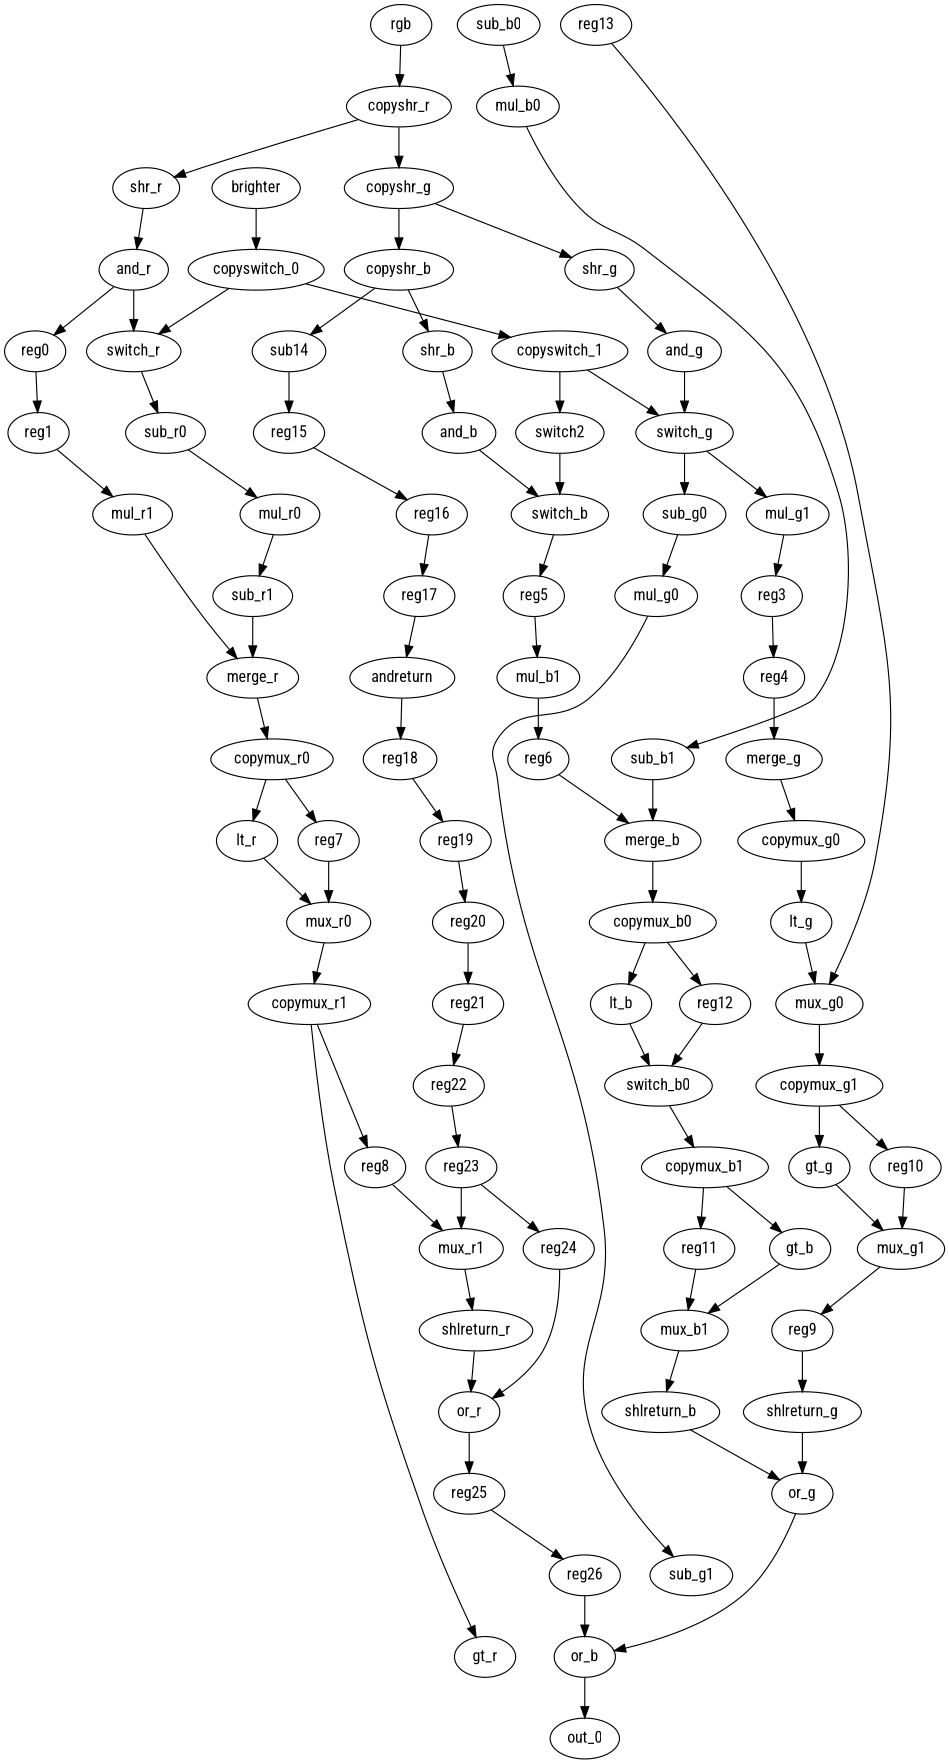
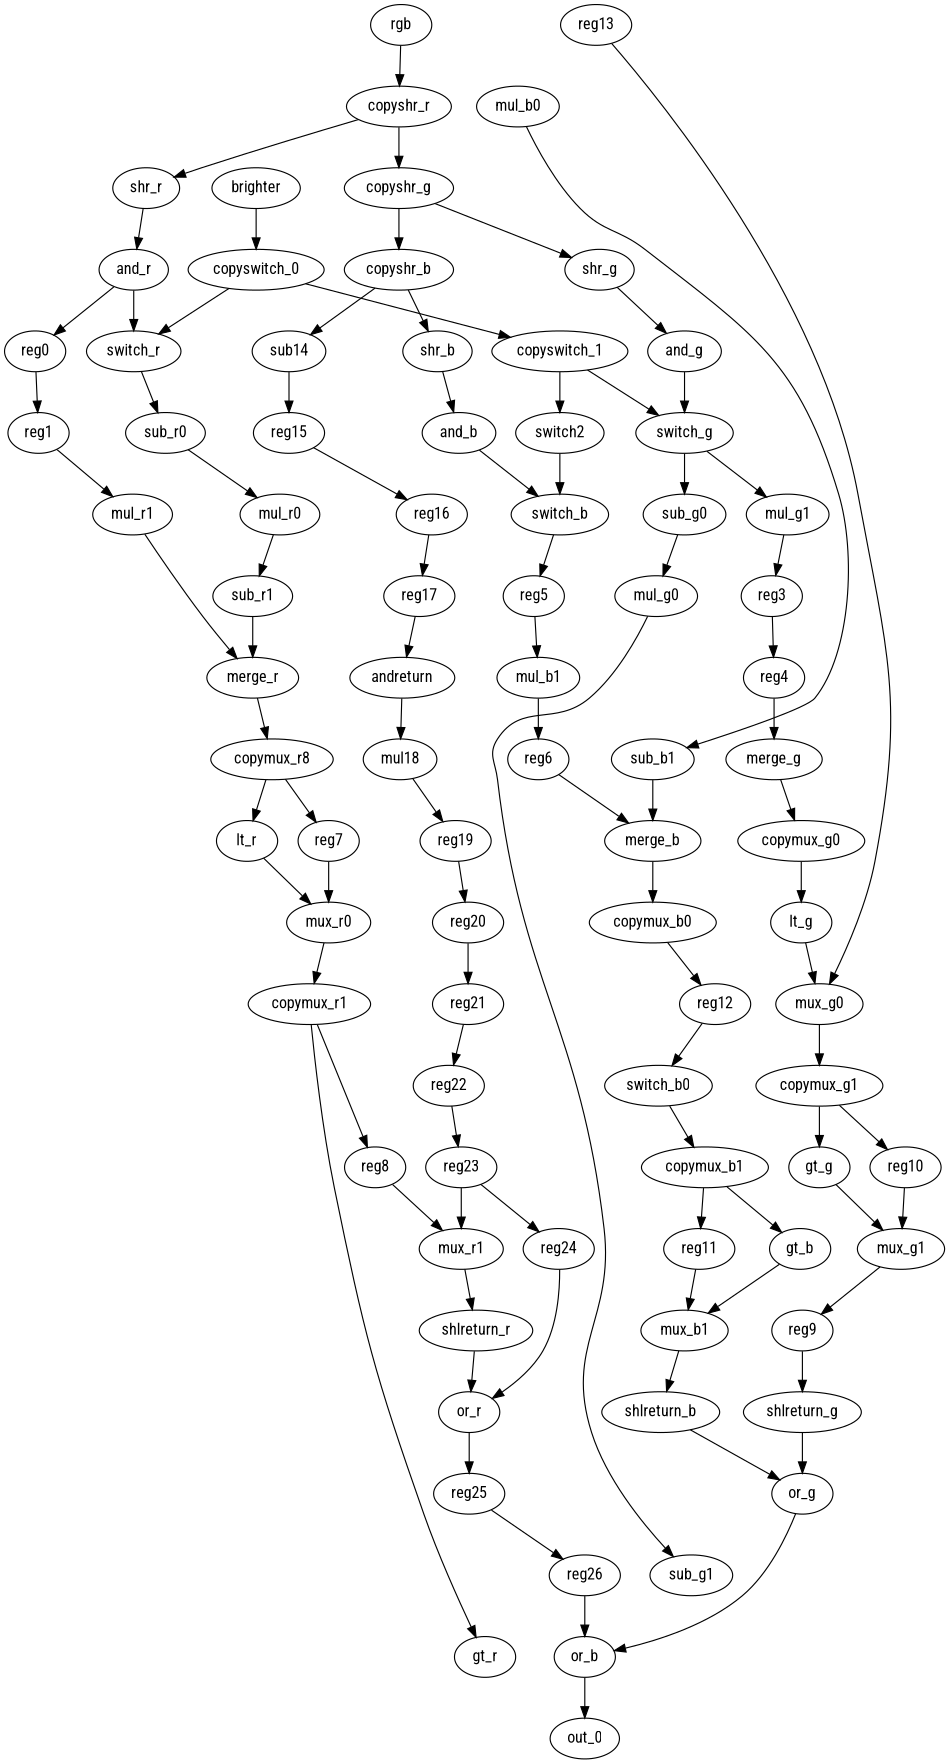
(499, 25) -> none
(272, 759) -> (272, 759)
(400, 759) -> (400, 759)
(621, 1004) -> none
